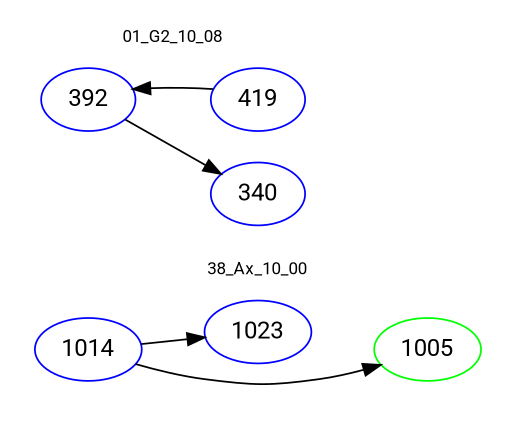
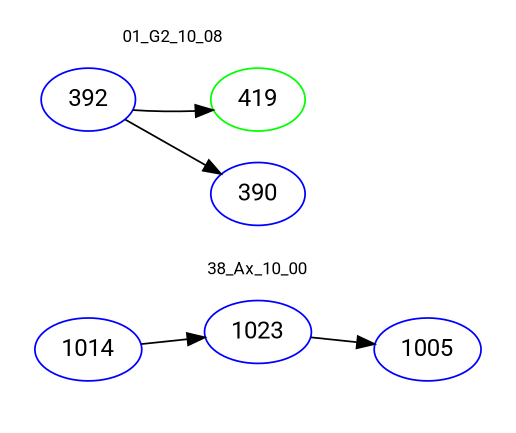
(182, 88) -> (164, 111)
(258, 100) -> (258, 100)
(258, 194) -> (258, 194)
(428, 349) -> (428, 349)
(249, 384) -> (334, 340)
